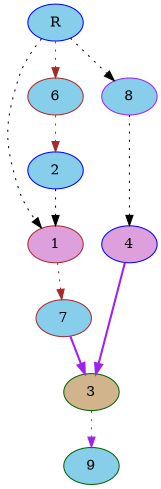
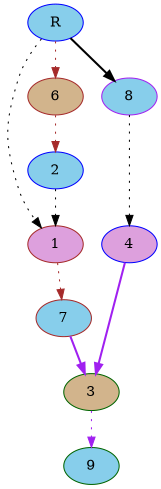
(89, 56) -> (89, 56)
(56, 96) -> (56, 96)
